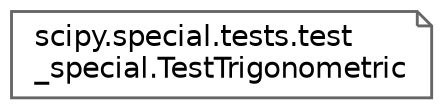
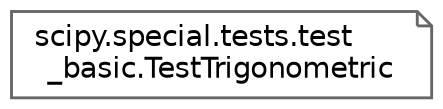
(222, 55) -> (222, 55)
